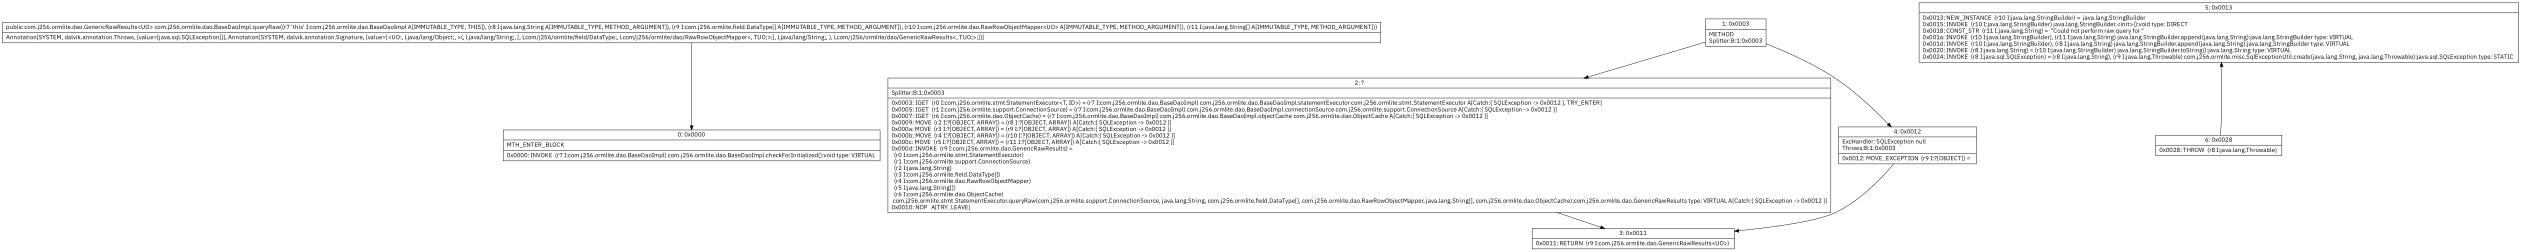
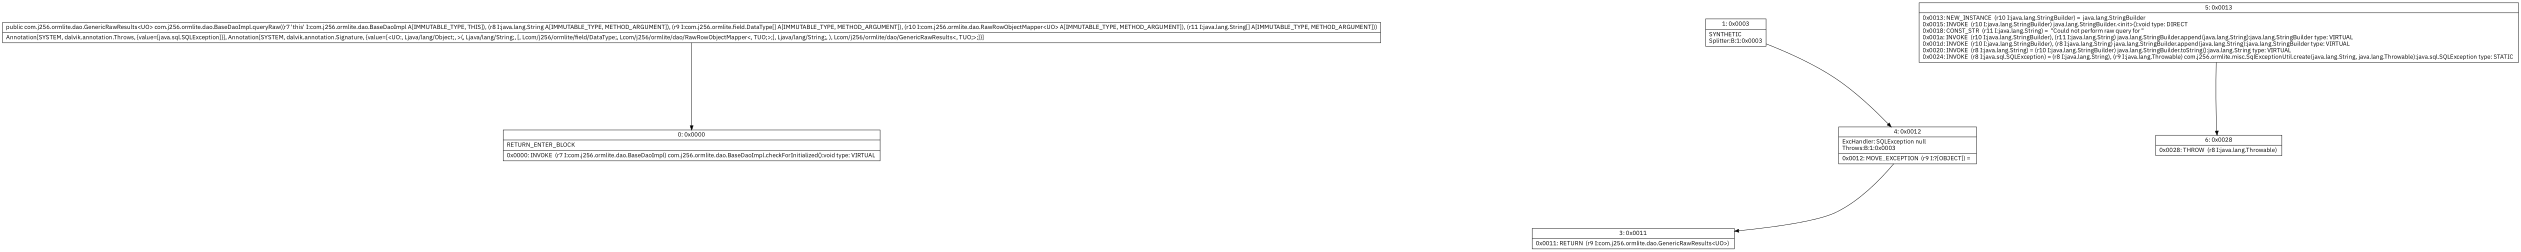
(1722, 34) -> (1726, 34)
(2222, 101) -> (2216, 97)
(536, 145) -> (541, 145)
(1359, 145) -> none
